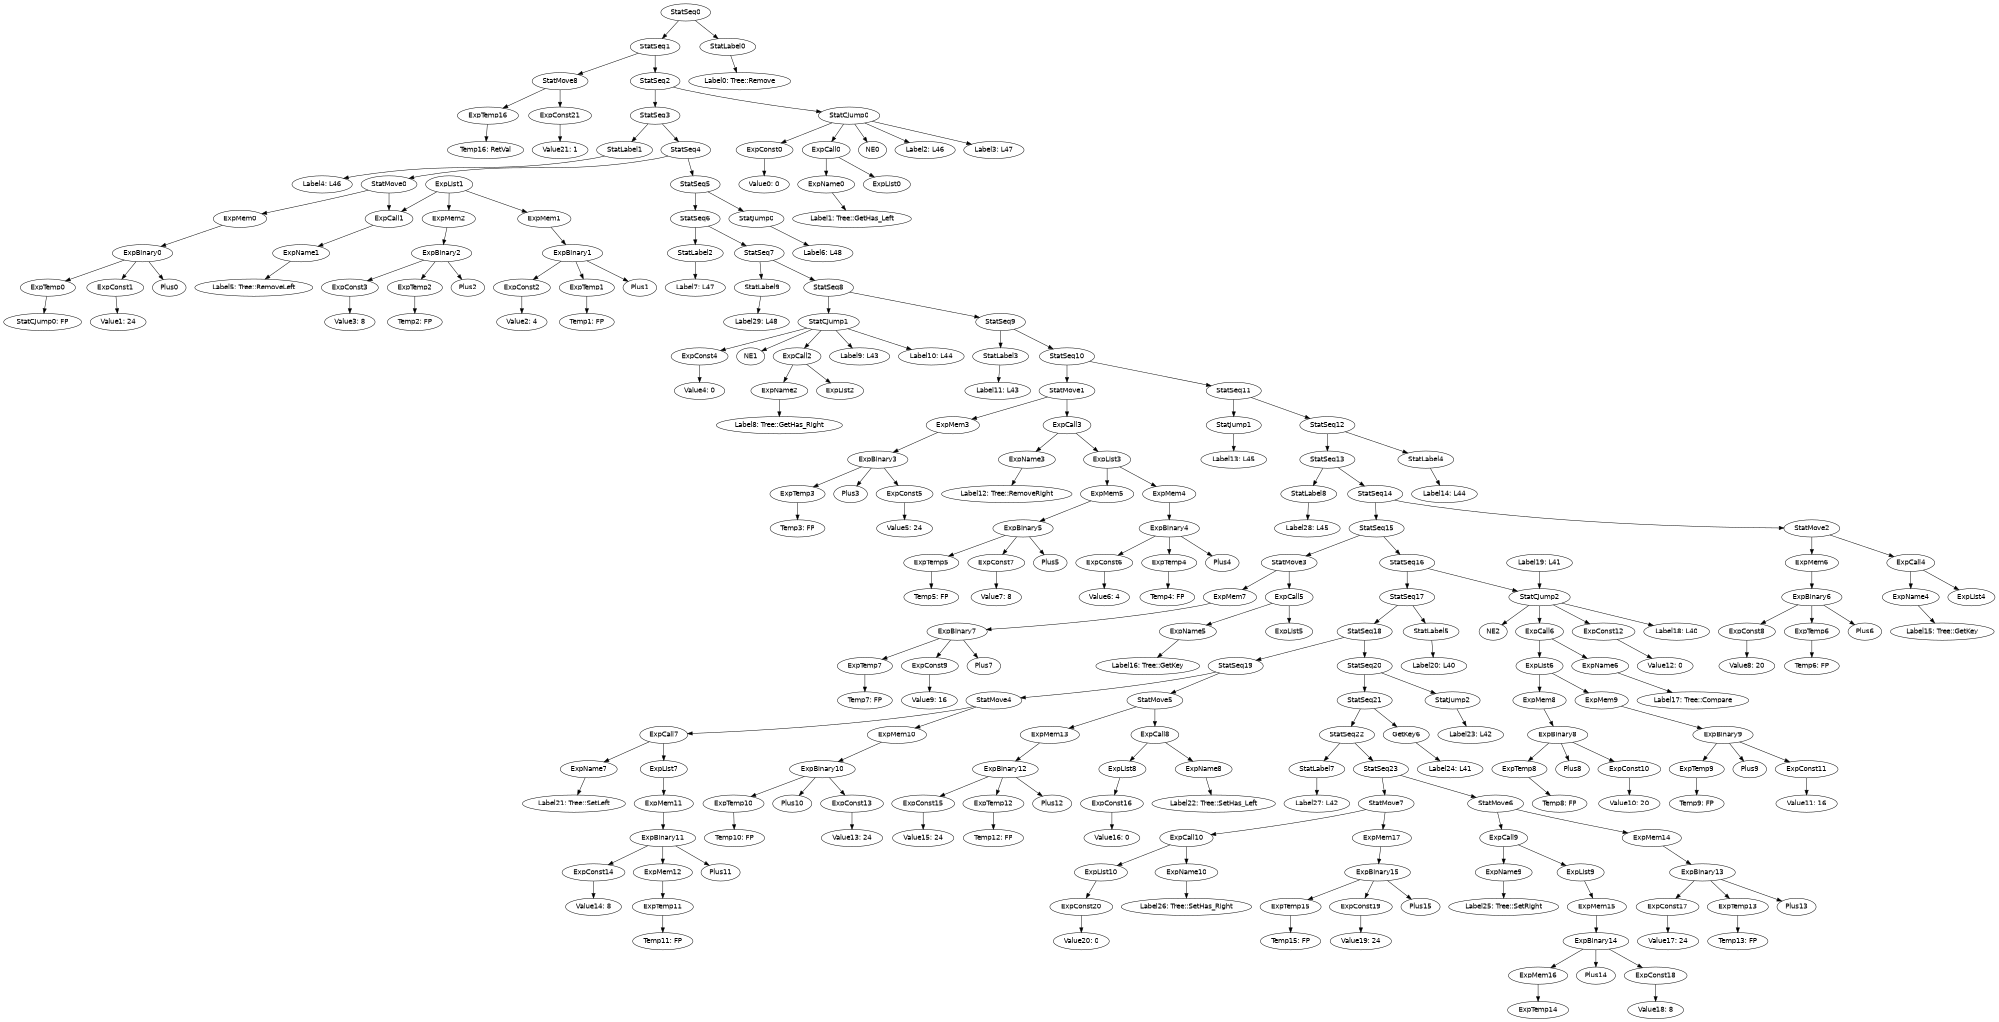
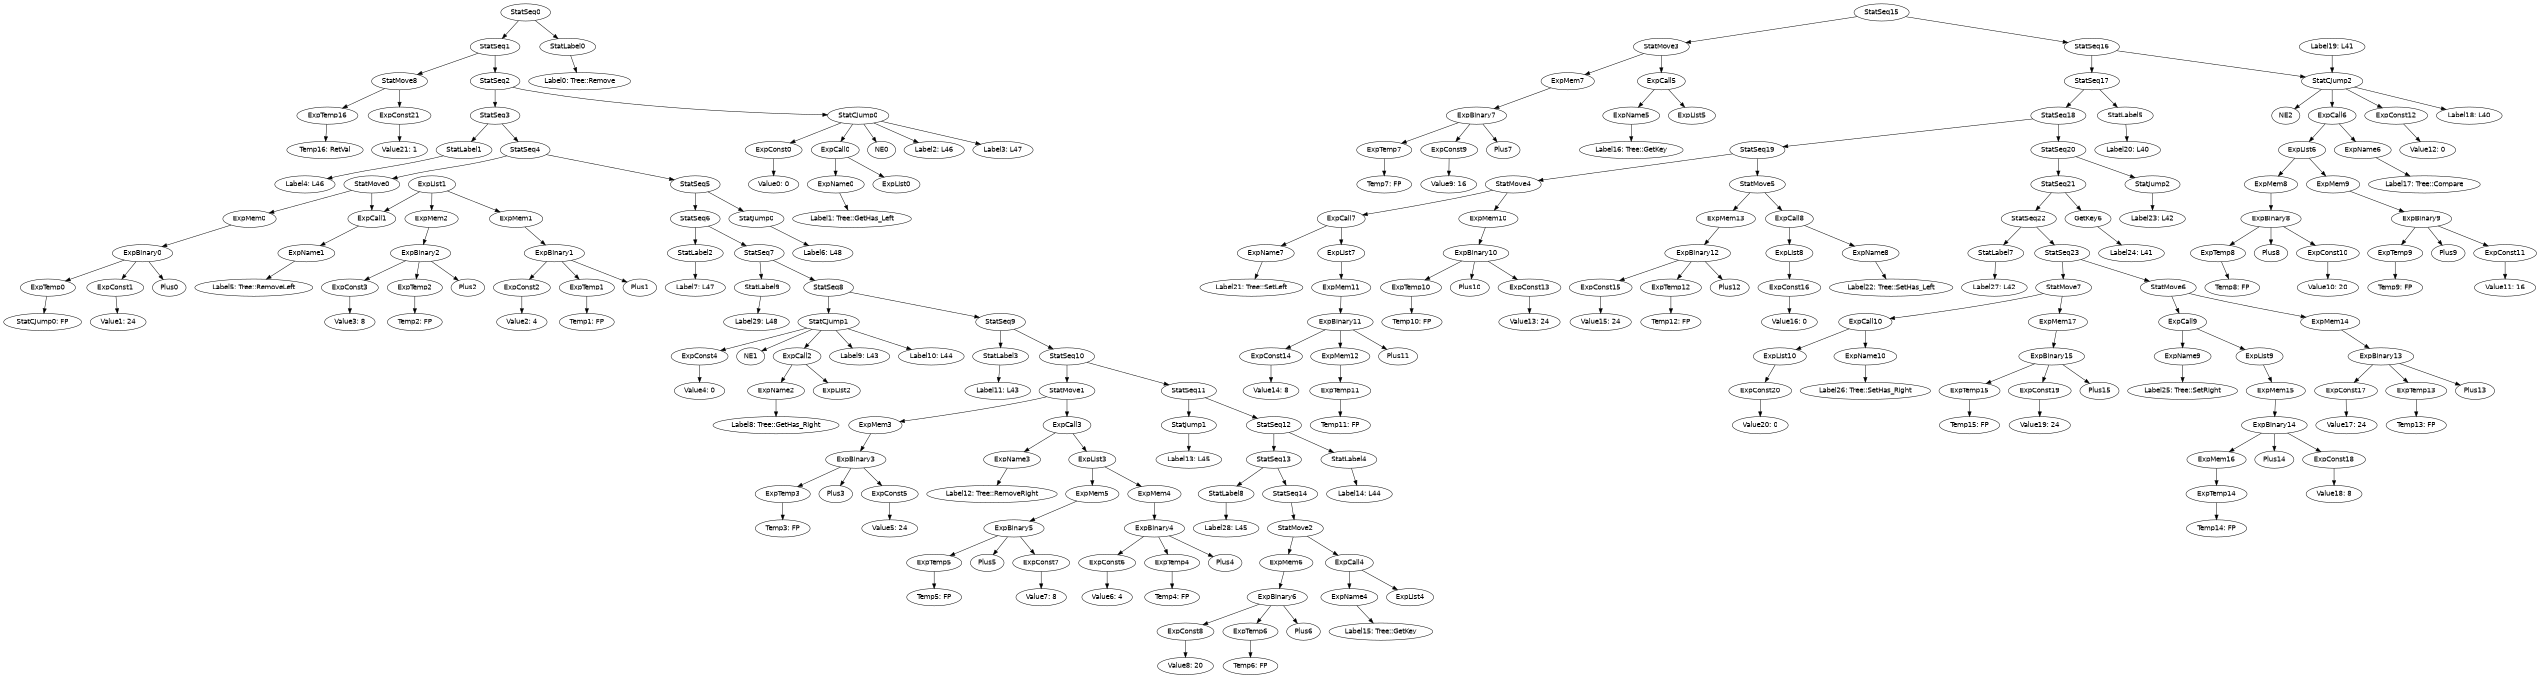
(1376, 509) -> none
none -> (2217, 528)
